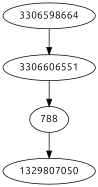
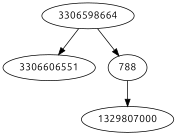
(49, 90) -> (106, 39)
(49, 171) -> (128, 119)
